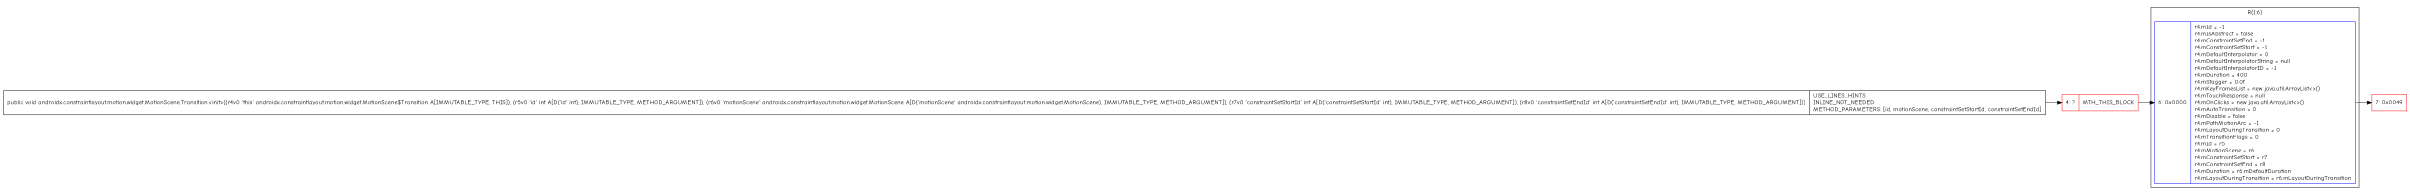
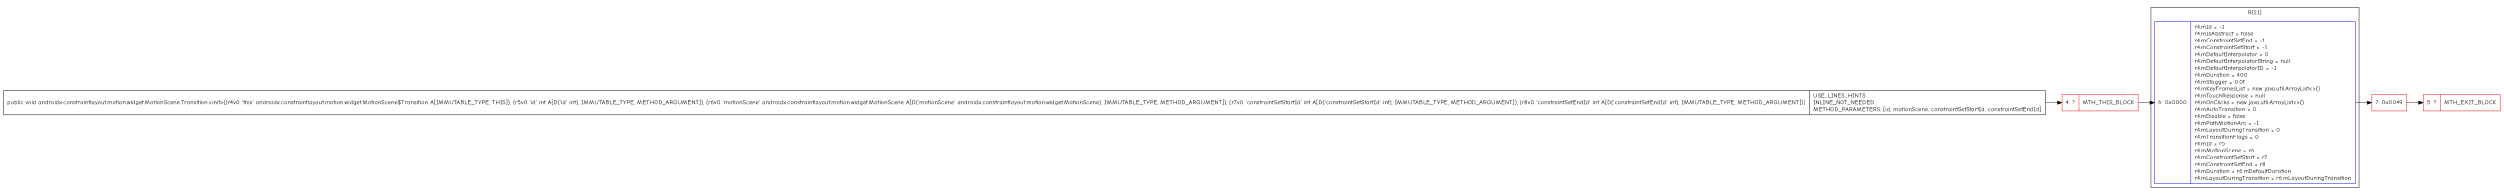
(2255, 13) -> (2255, 13)
none -> (2462, 103)
